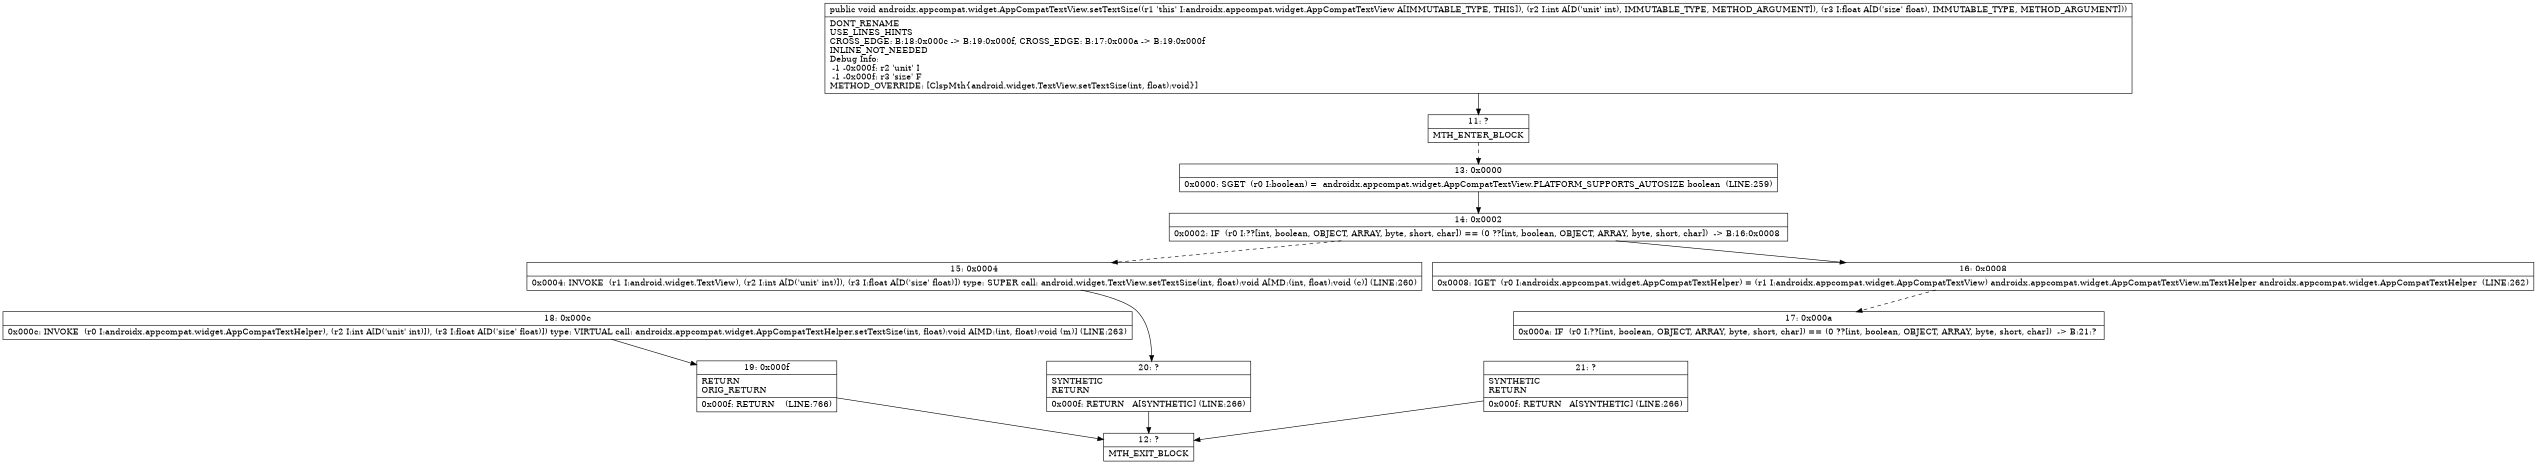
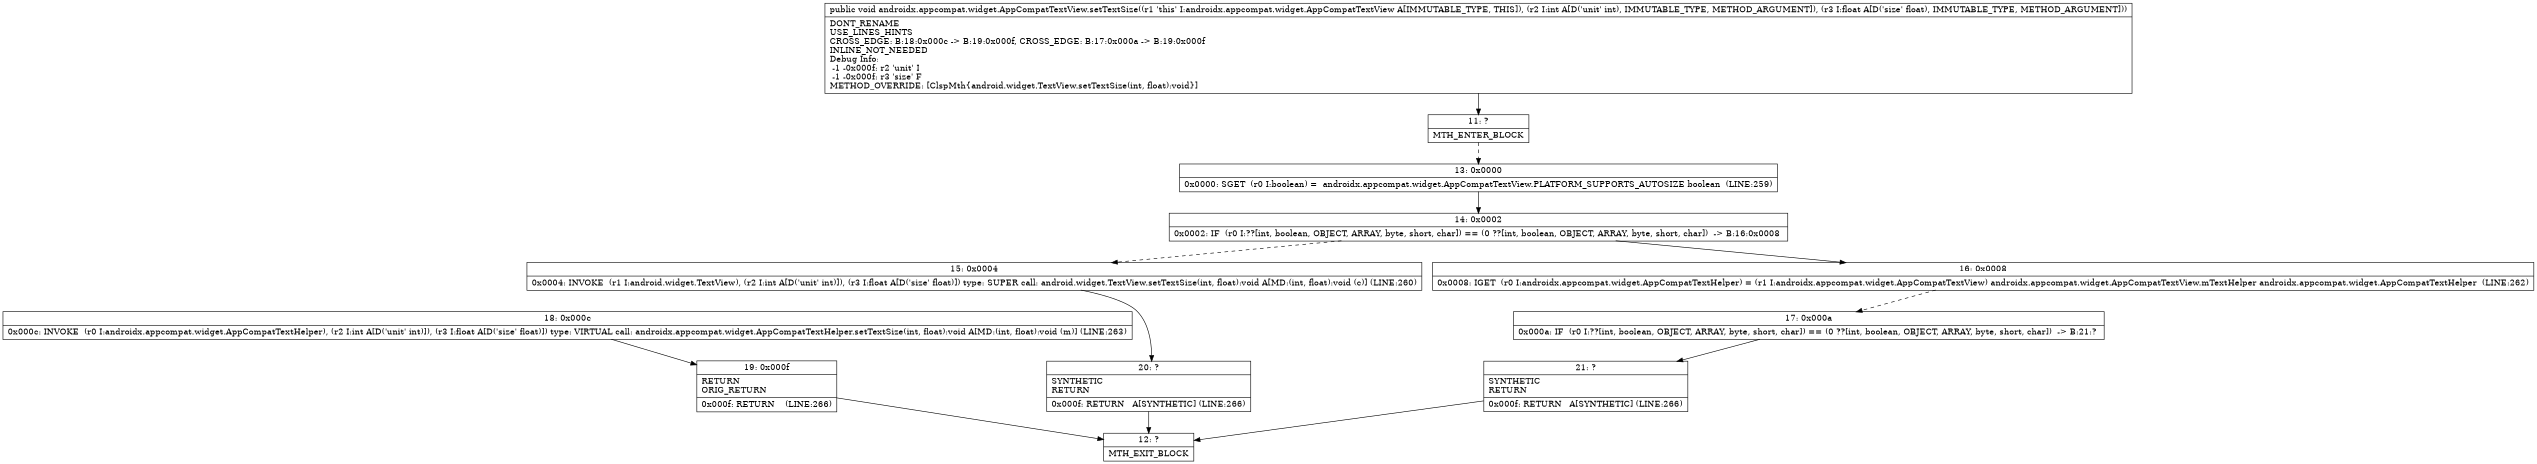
none -> (1721, 350)
(767, 404) -> (767, 404)
